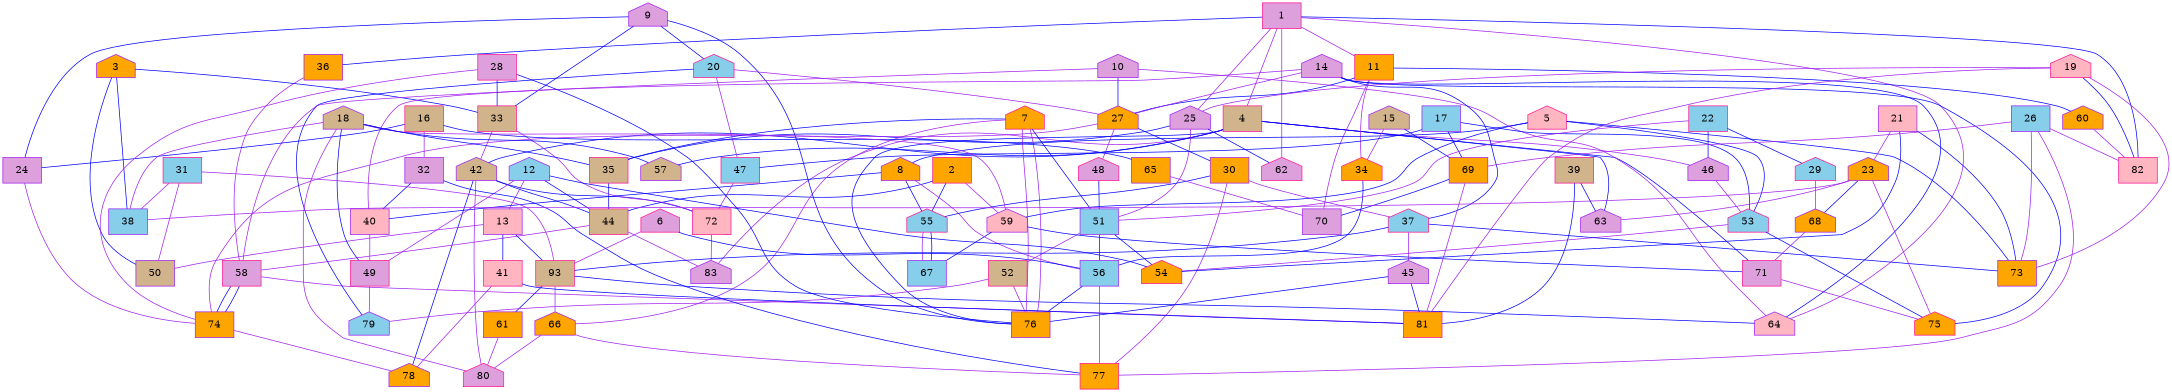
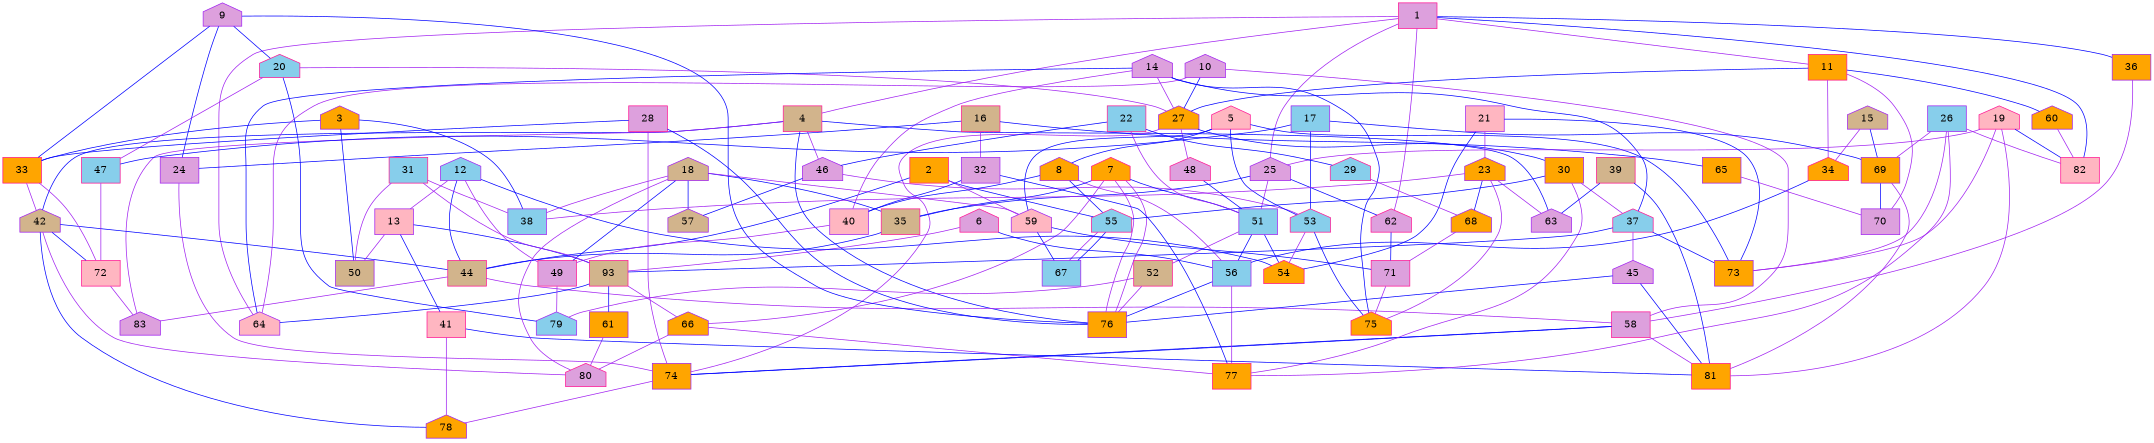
(497, 119) -> (22, 170)
(842, 148) -> (750, 198)
(1522, 148) -> (1391, 252)
